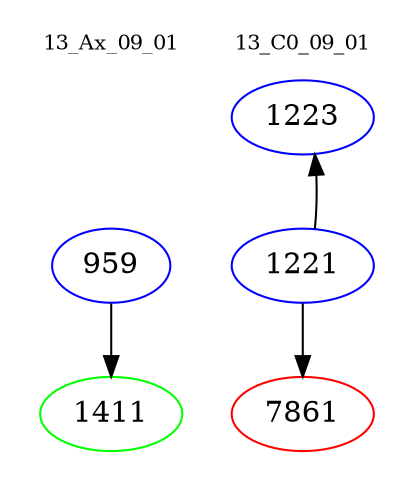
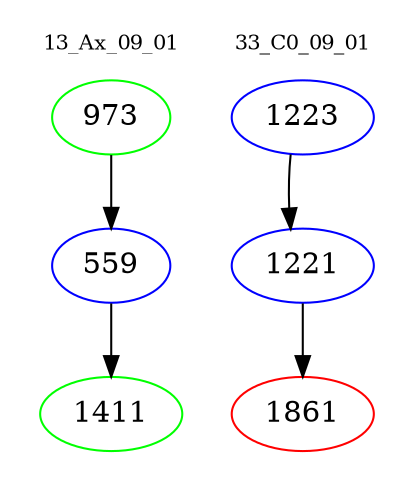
(303, 44) -> (303, 44)
none -> (111, 117)
(317, 202) -> (289, 181)
(111, 266) -> (111, 266)
(303, 414) -> (303, 414)
